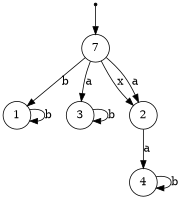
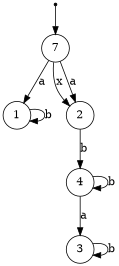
(85, 77) -> (80, 212)
(66, 82) -> (42, 82)
(147, 149) -> (84, 149)
